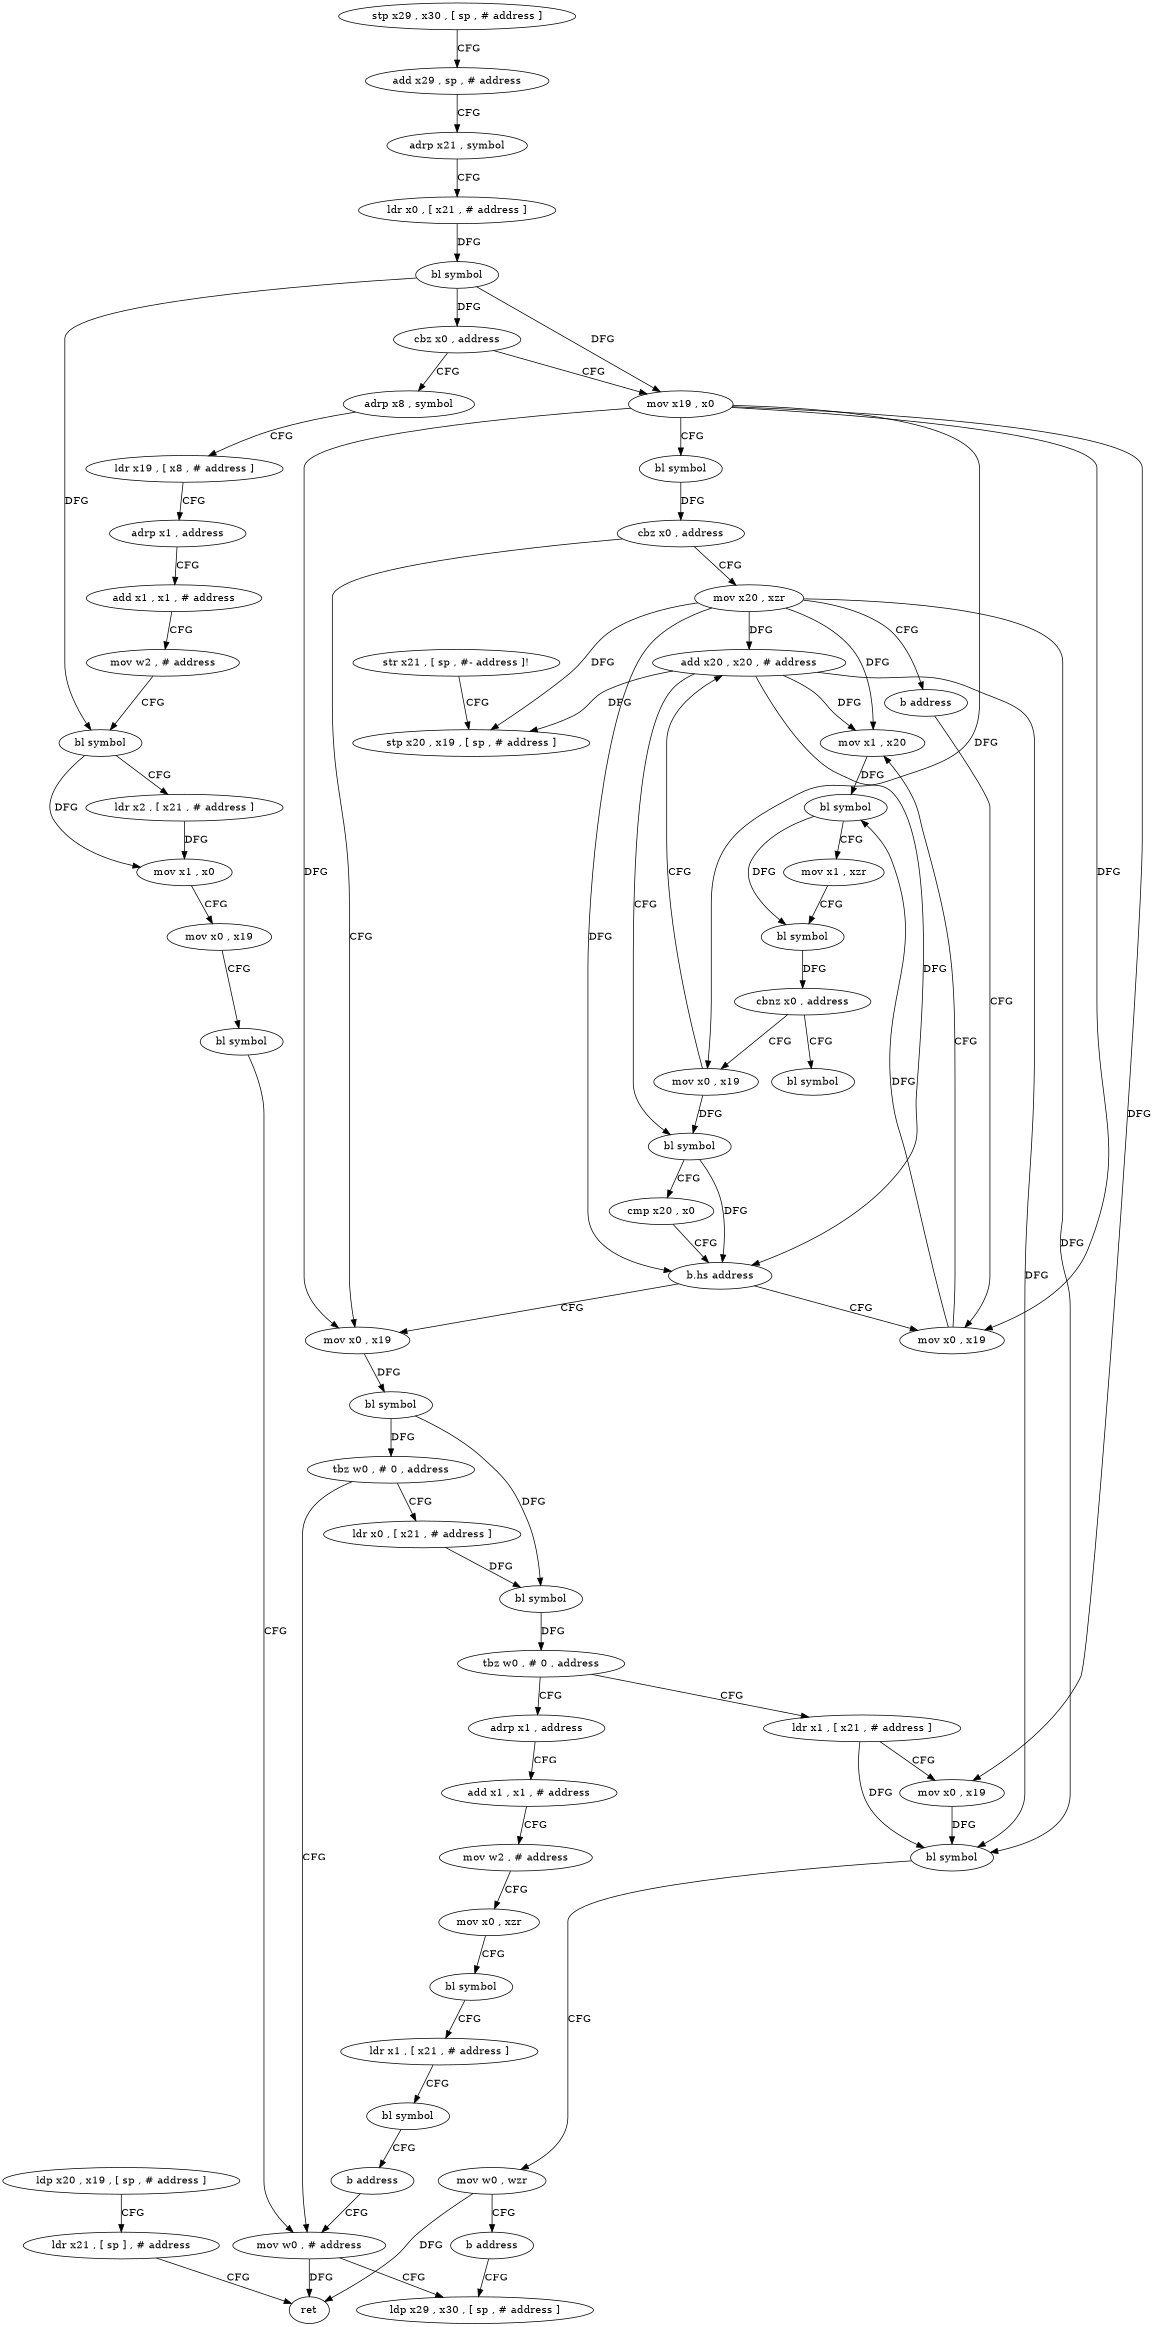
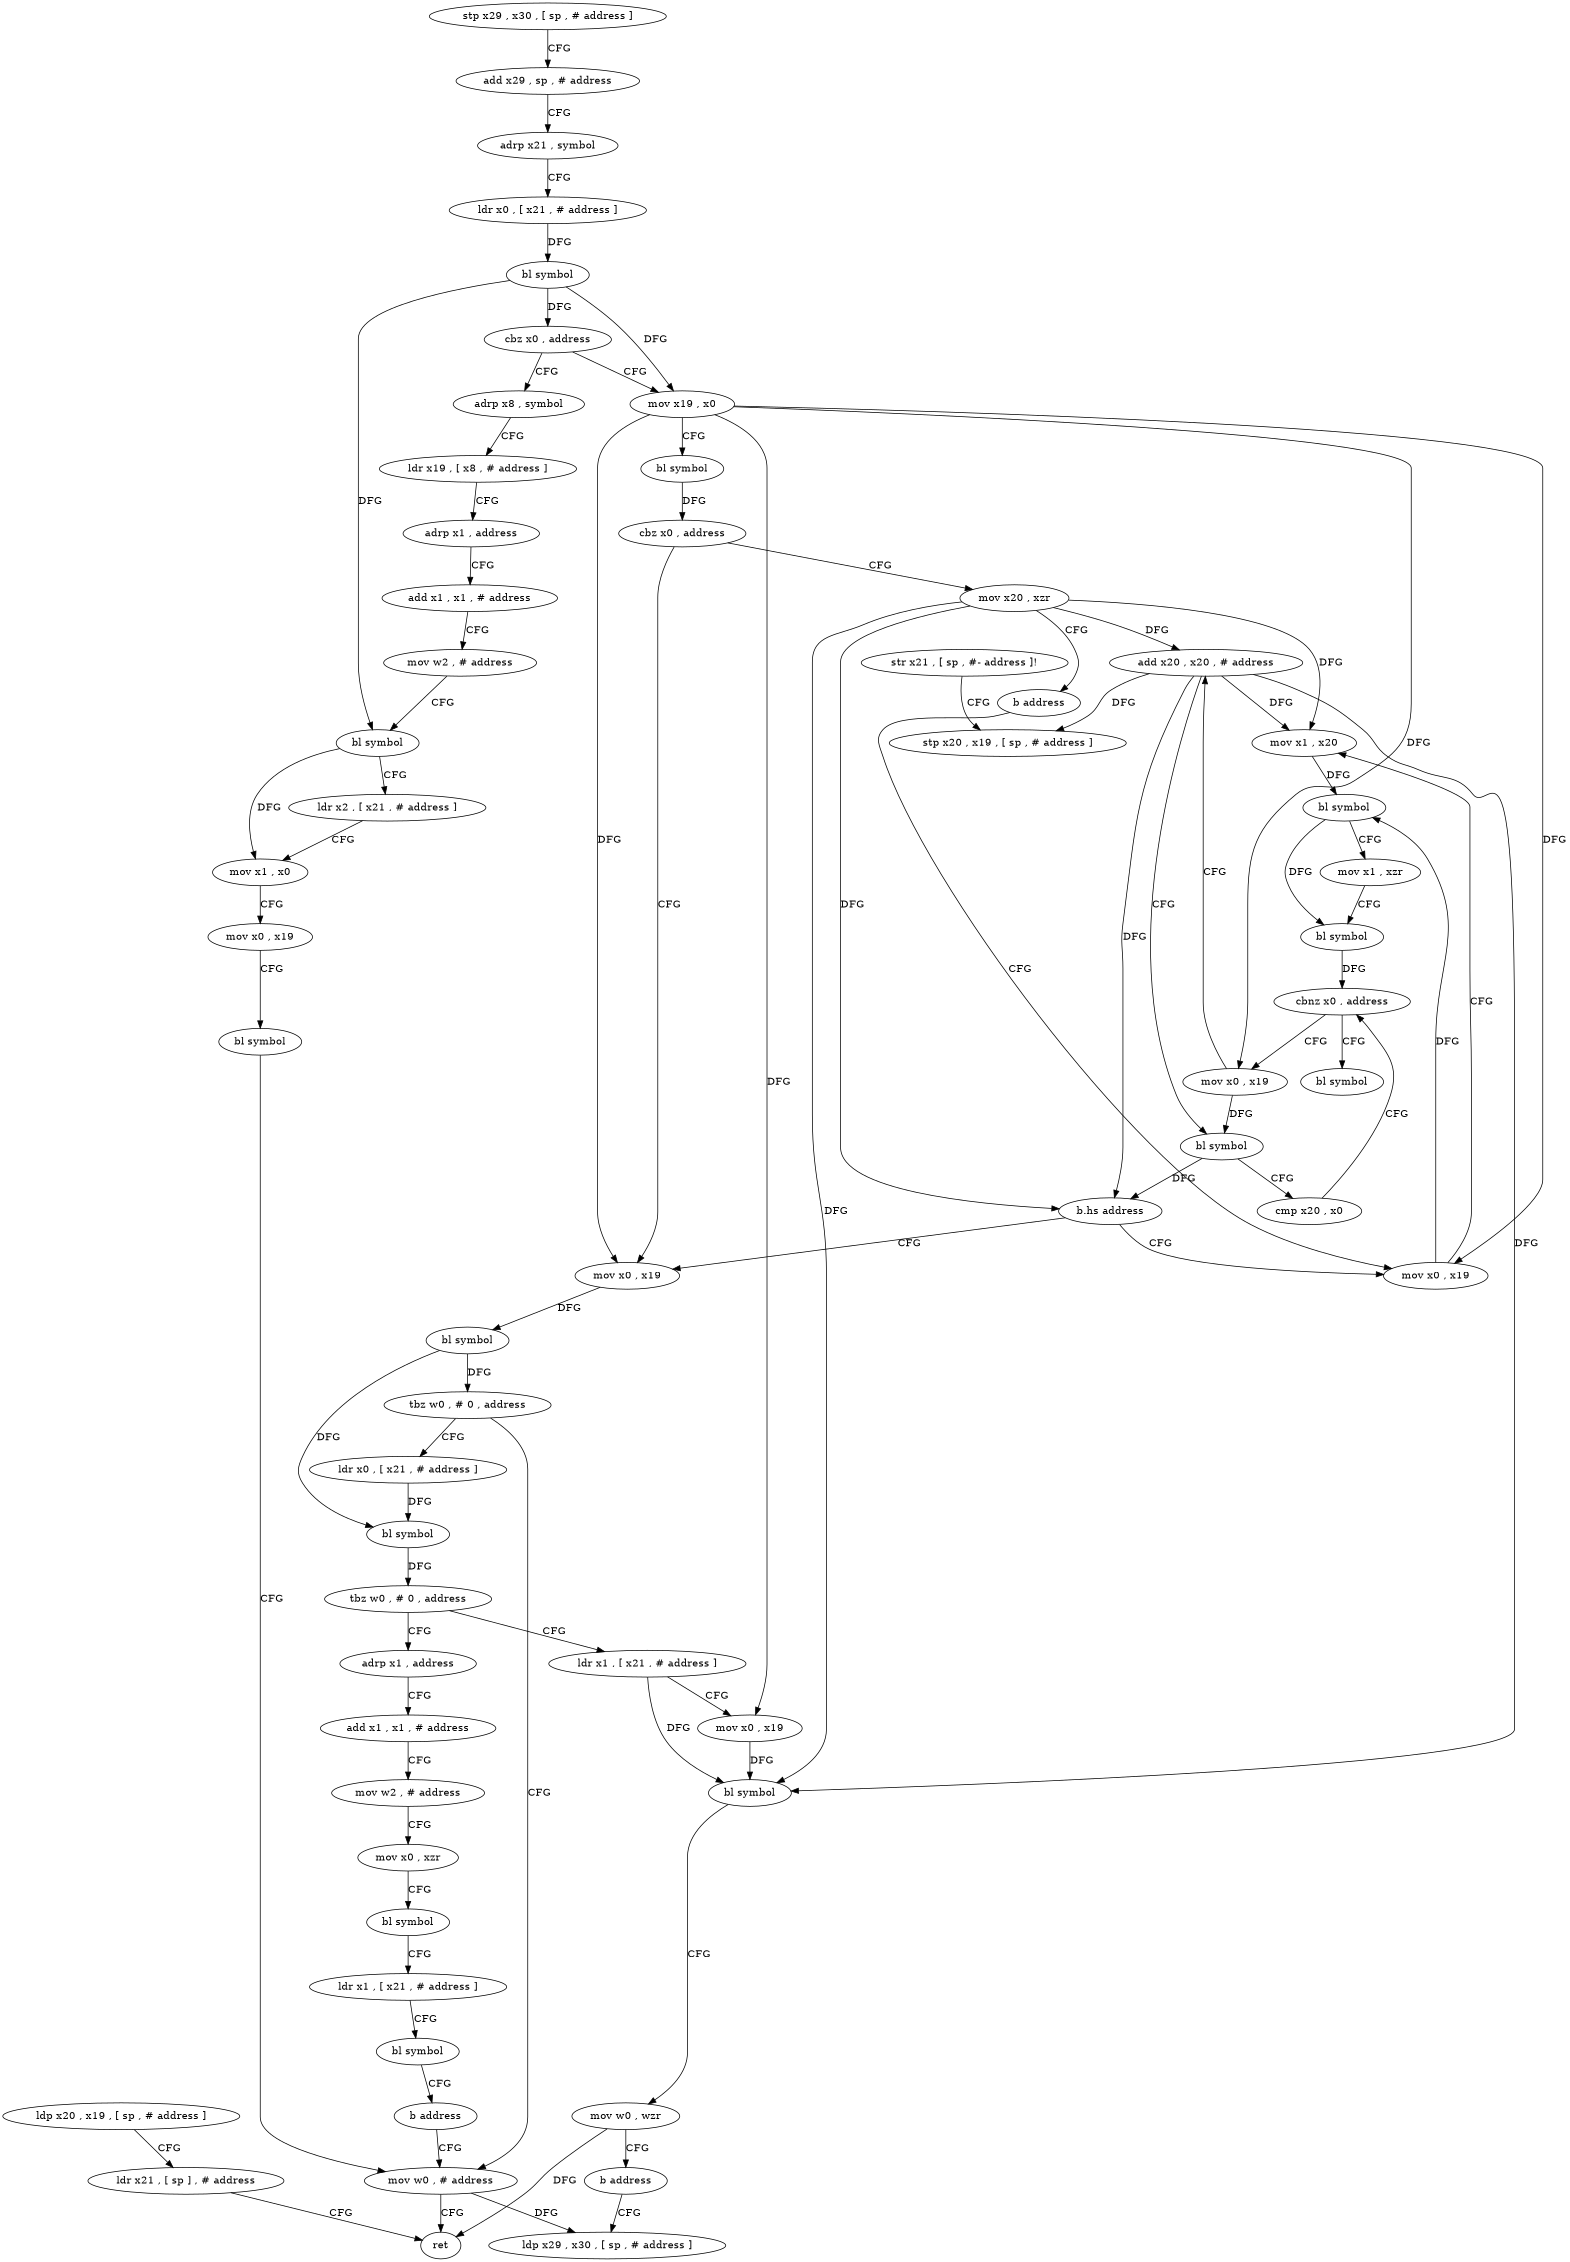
(591, 651) -> none
(197, 840) -> (343, 840)
(688, 1241) -> (1383, 1114)
(322, 2278) -> (453, 2213)
(414, 2278) -> (547, 2213)
